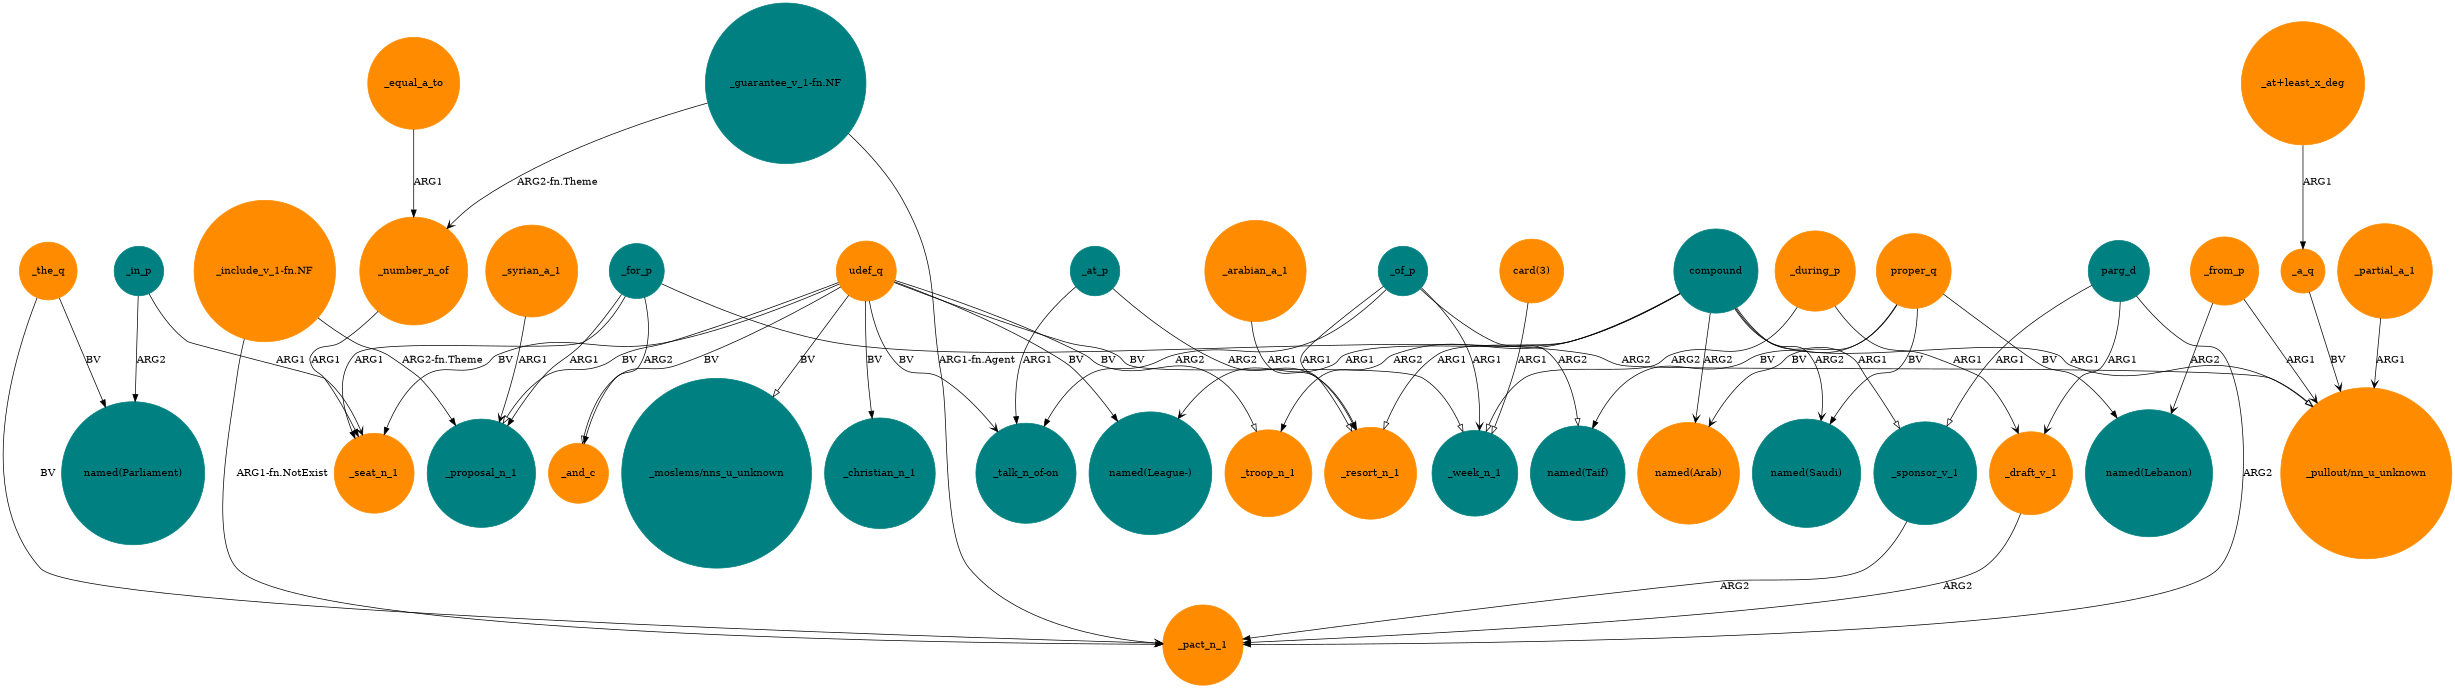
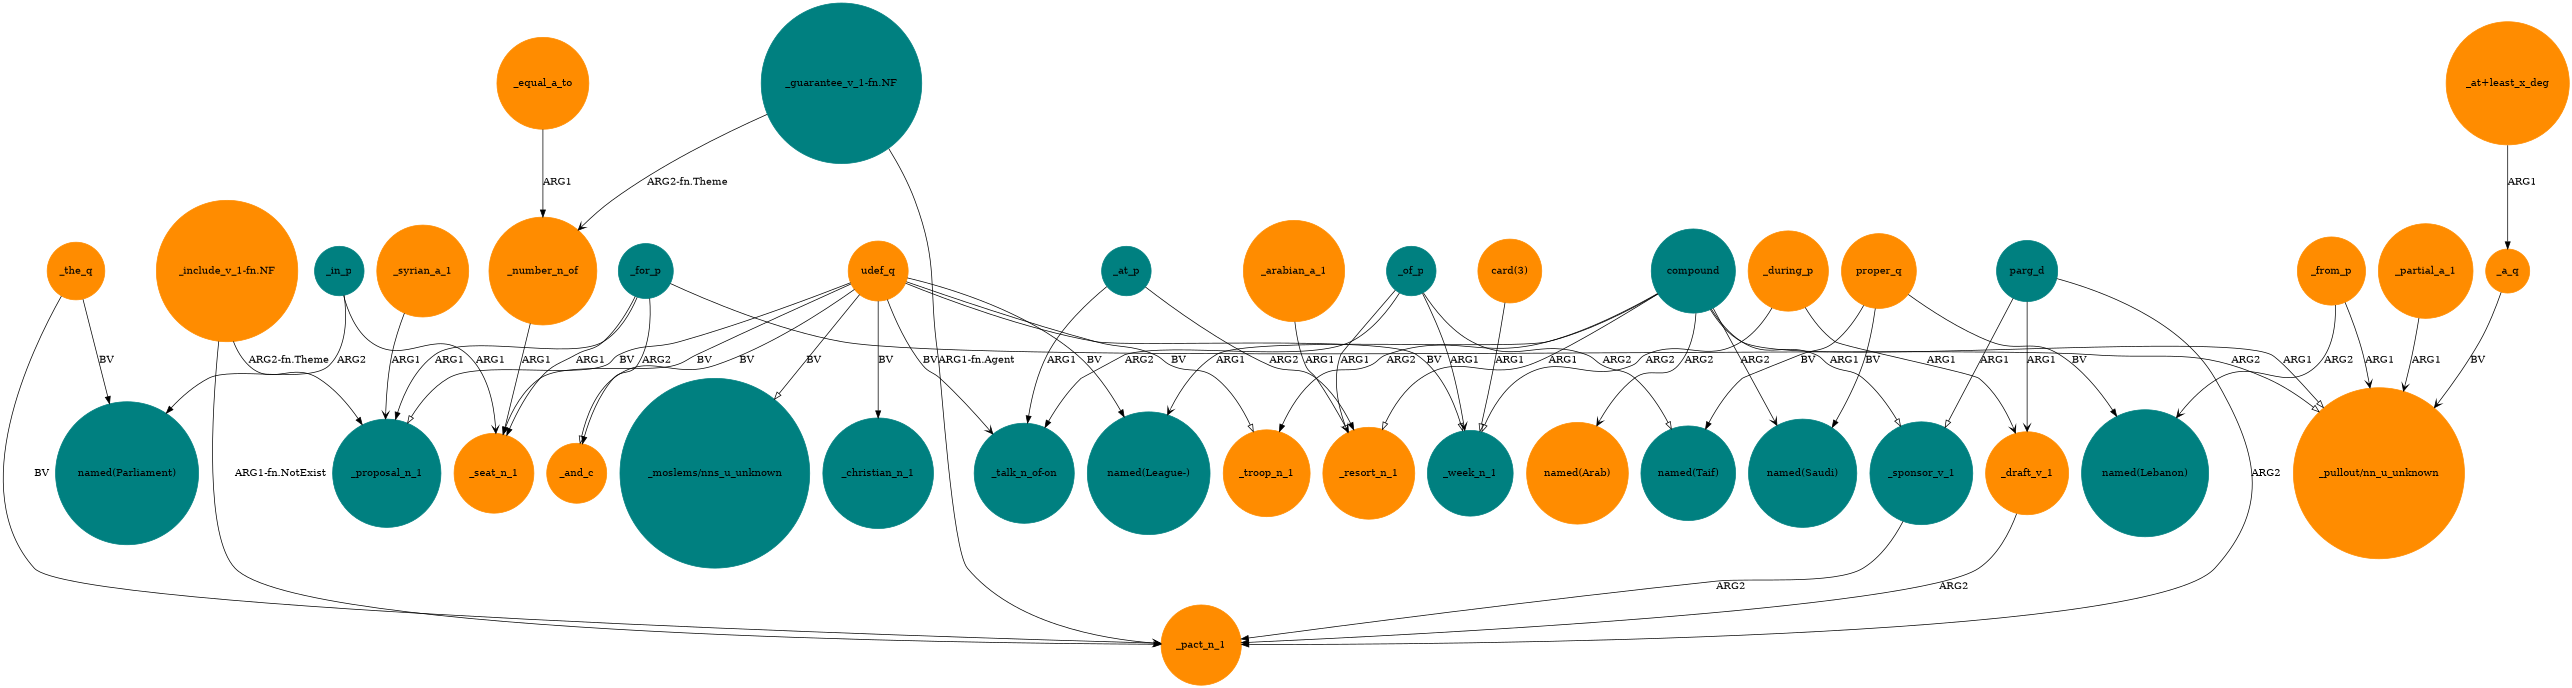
(1789, 356) -> none
